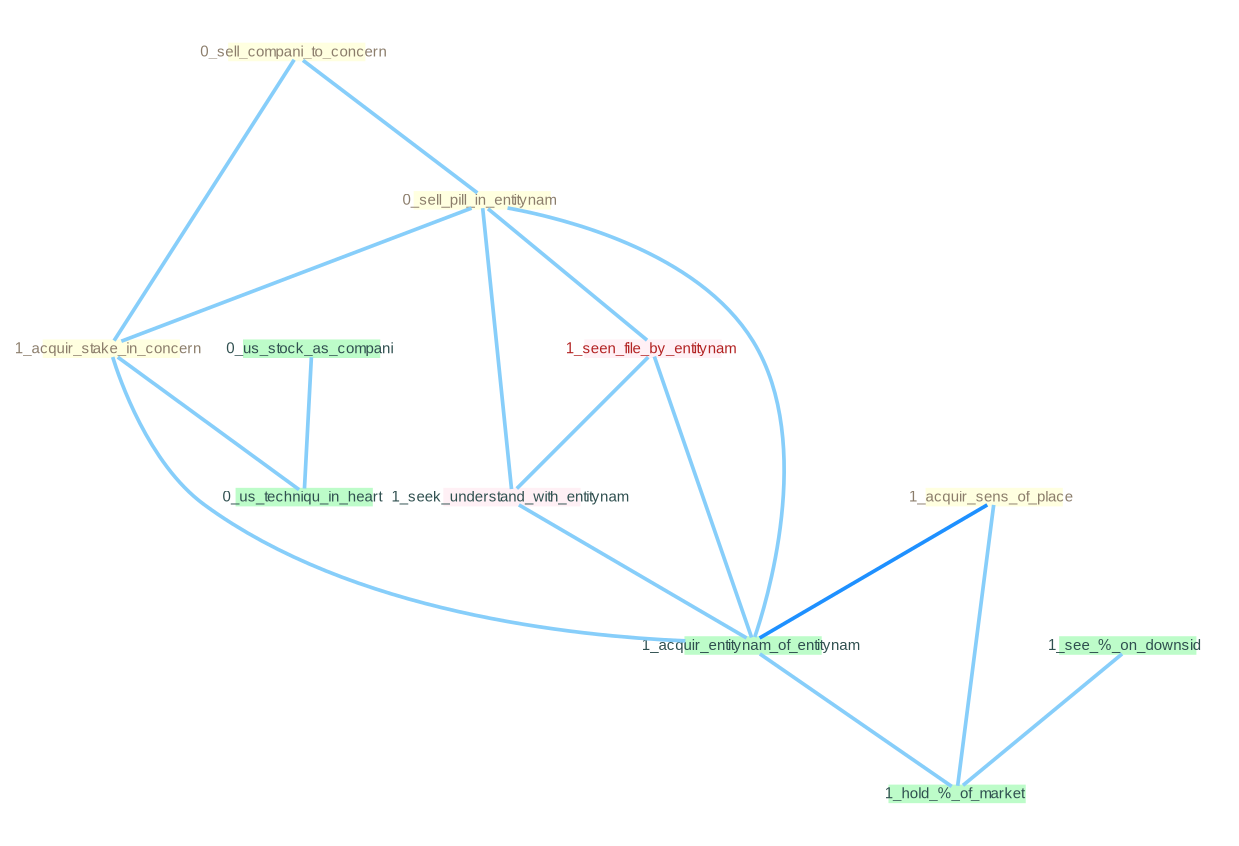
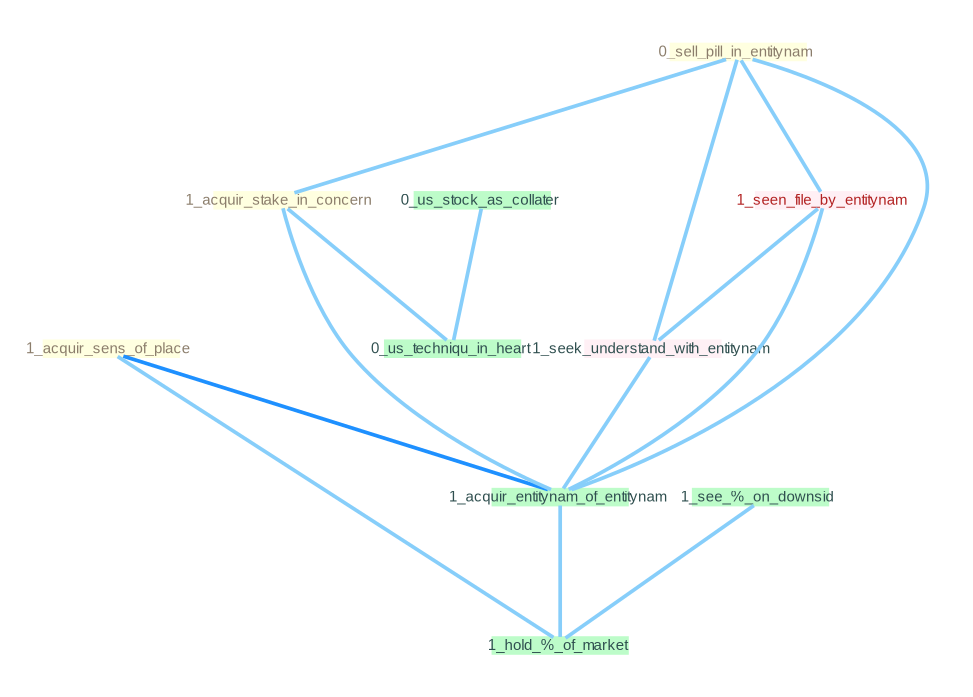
(297, 52) -> none
(312, 349) -> (482, 200)
